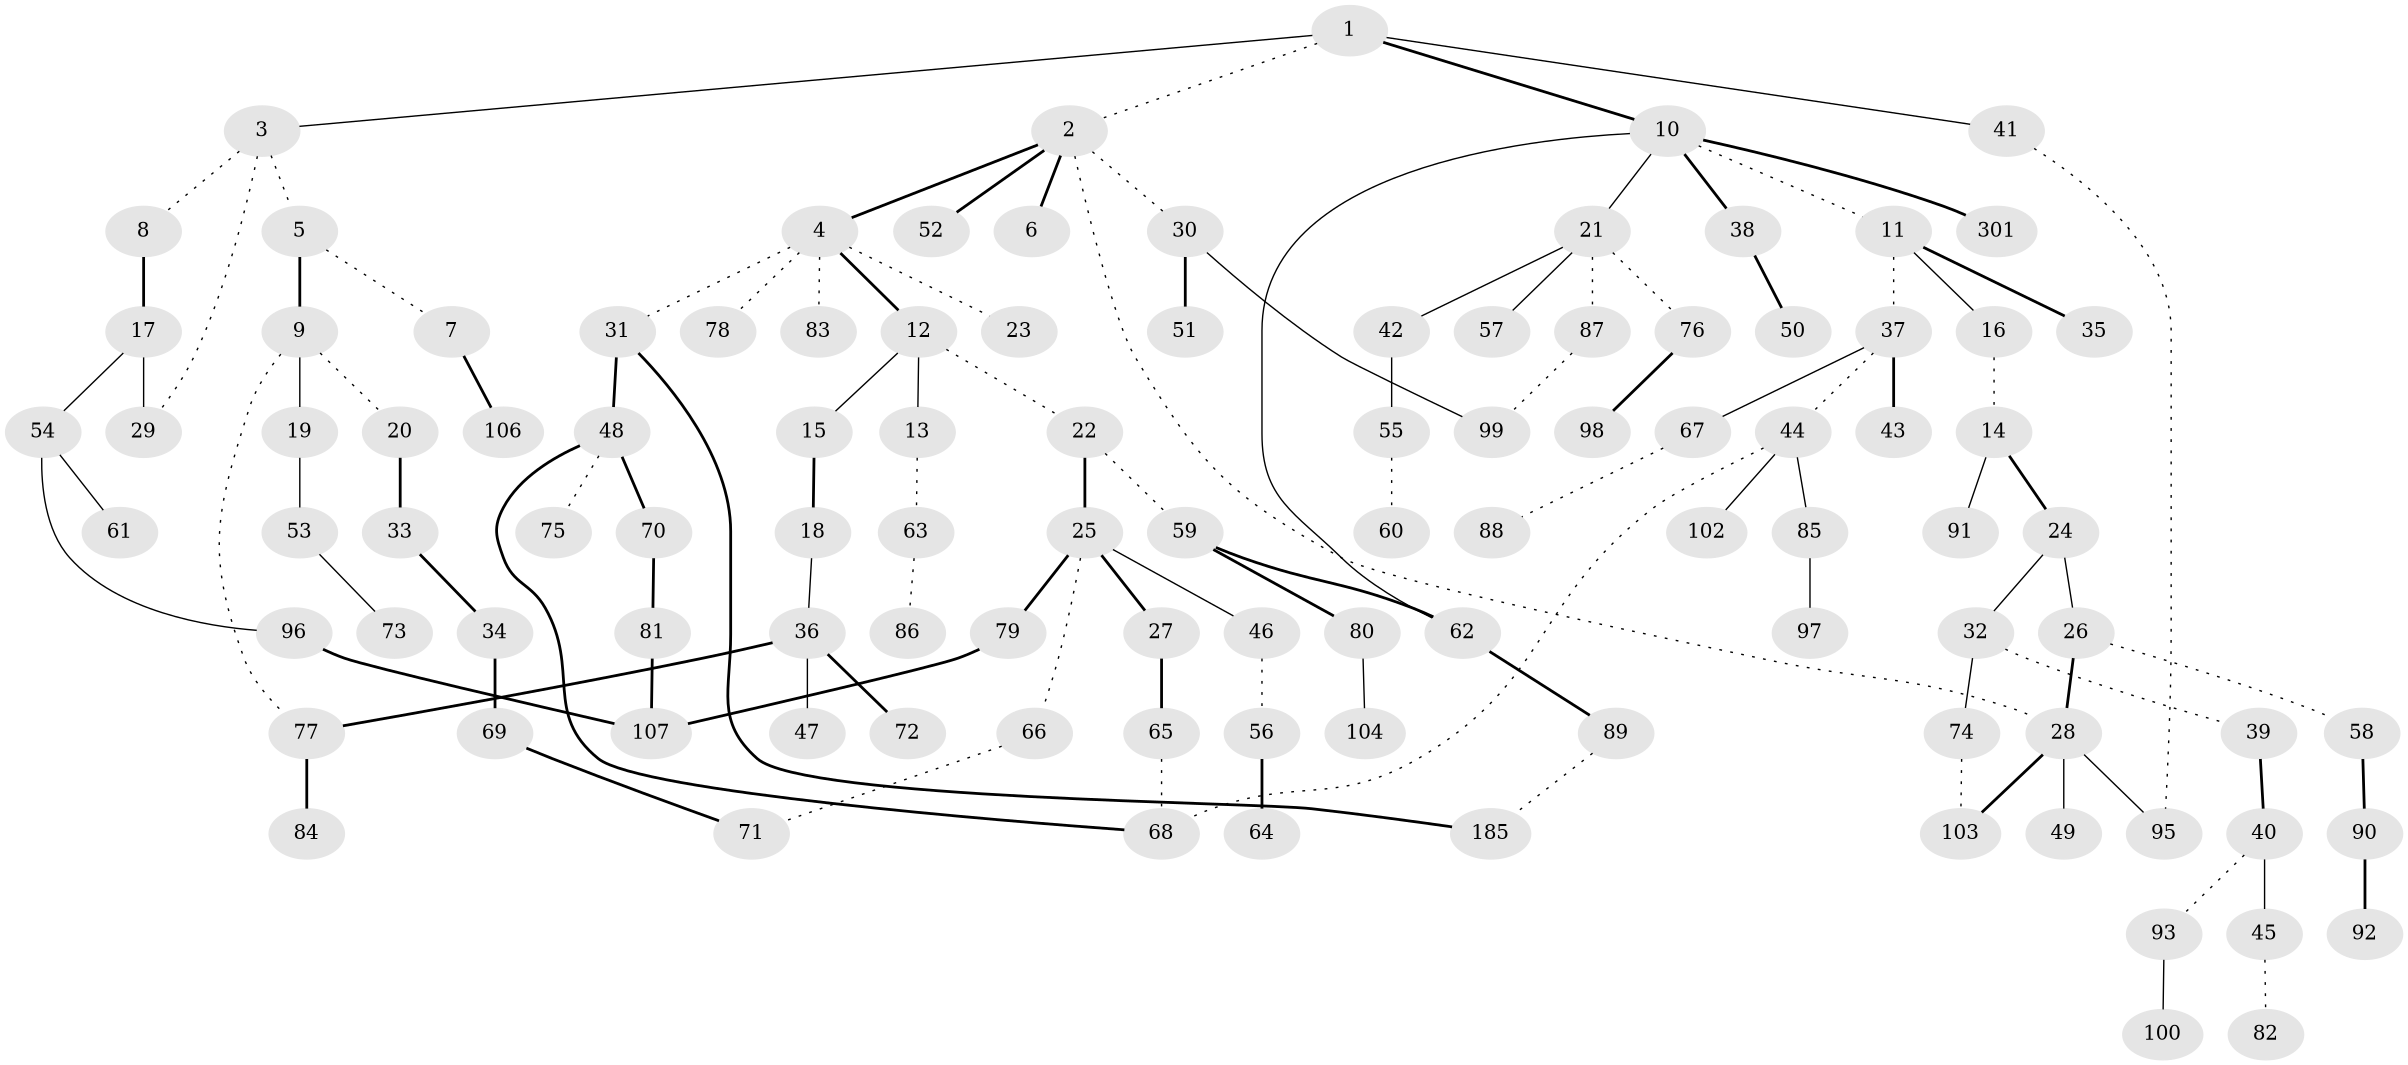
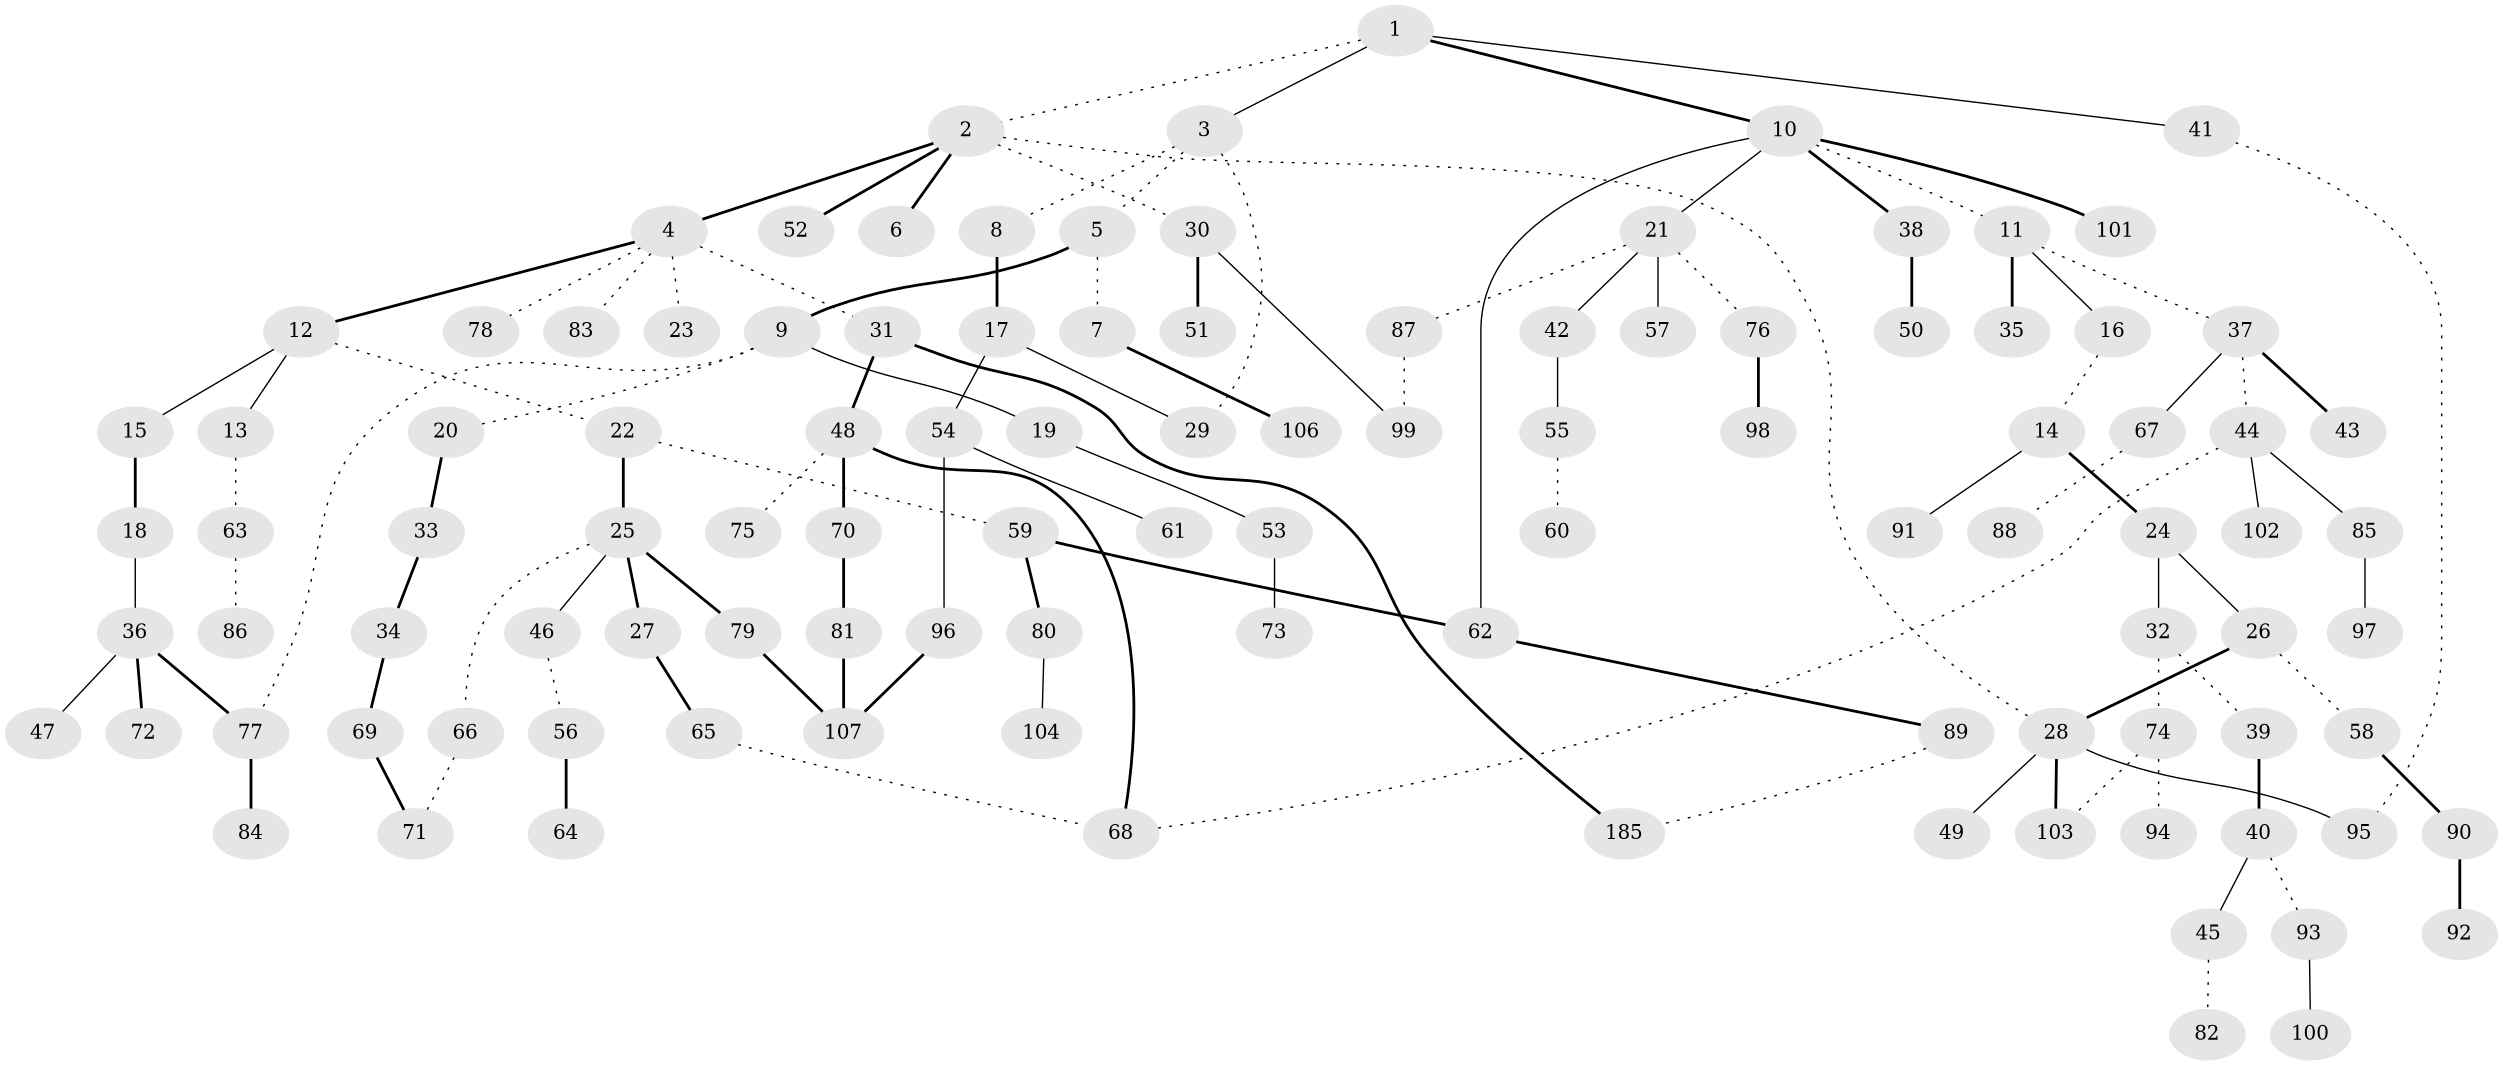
(1997, 231) -> (2115, 231)
(1969, 683) -> (2159, 673)
none -> (2159, 834)
